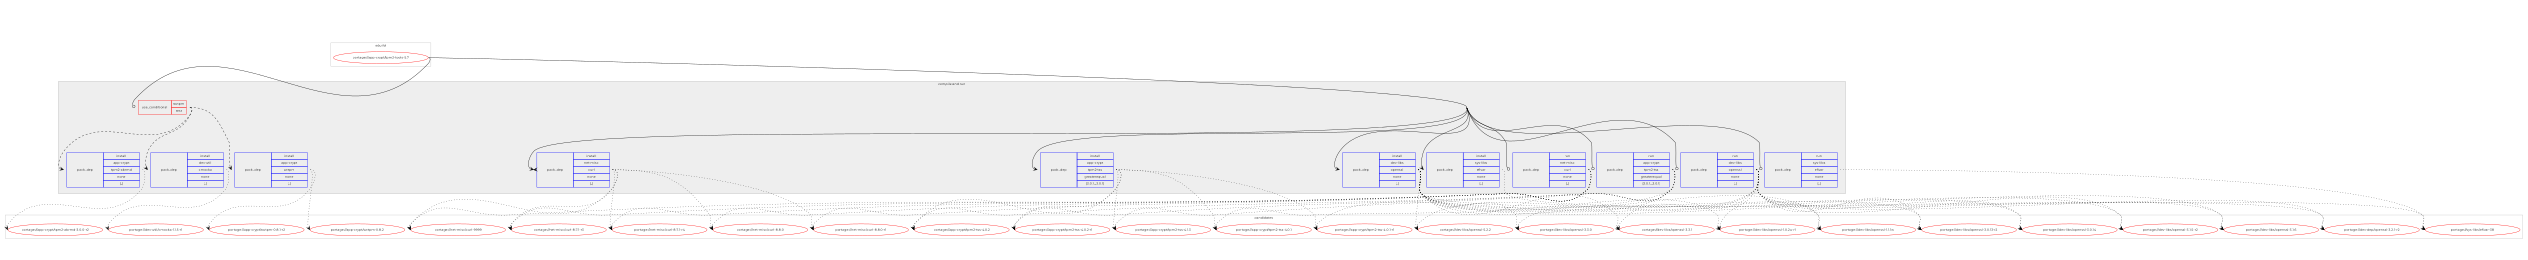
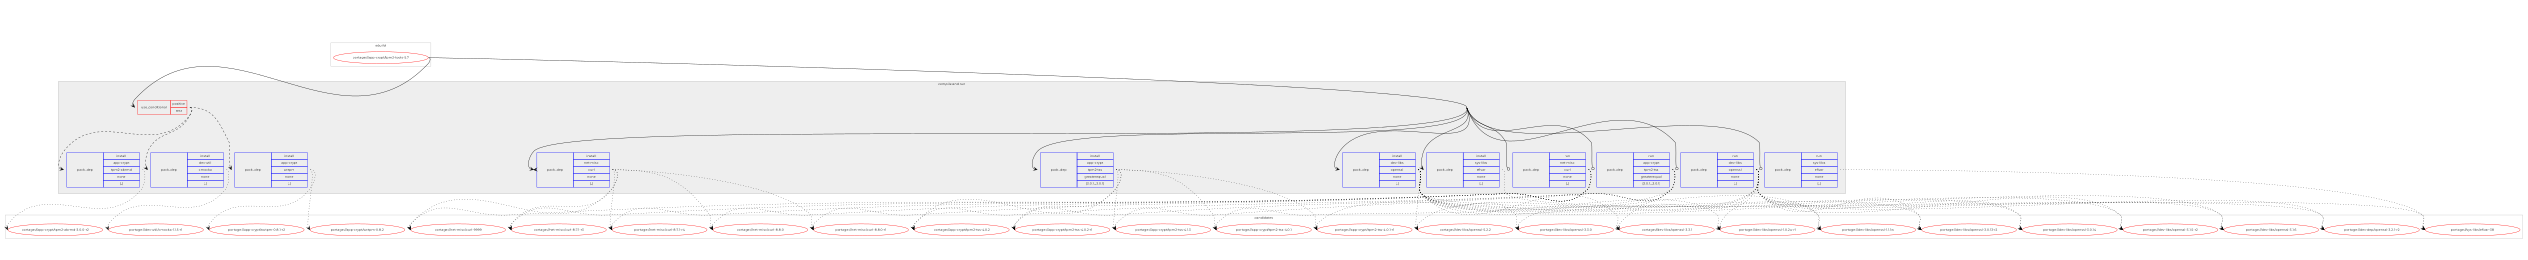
(290, 83) -> (290, 83)
(179, 104) -> (179, 104)
